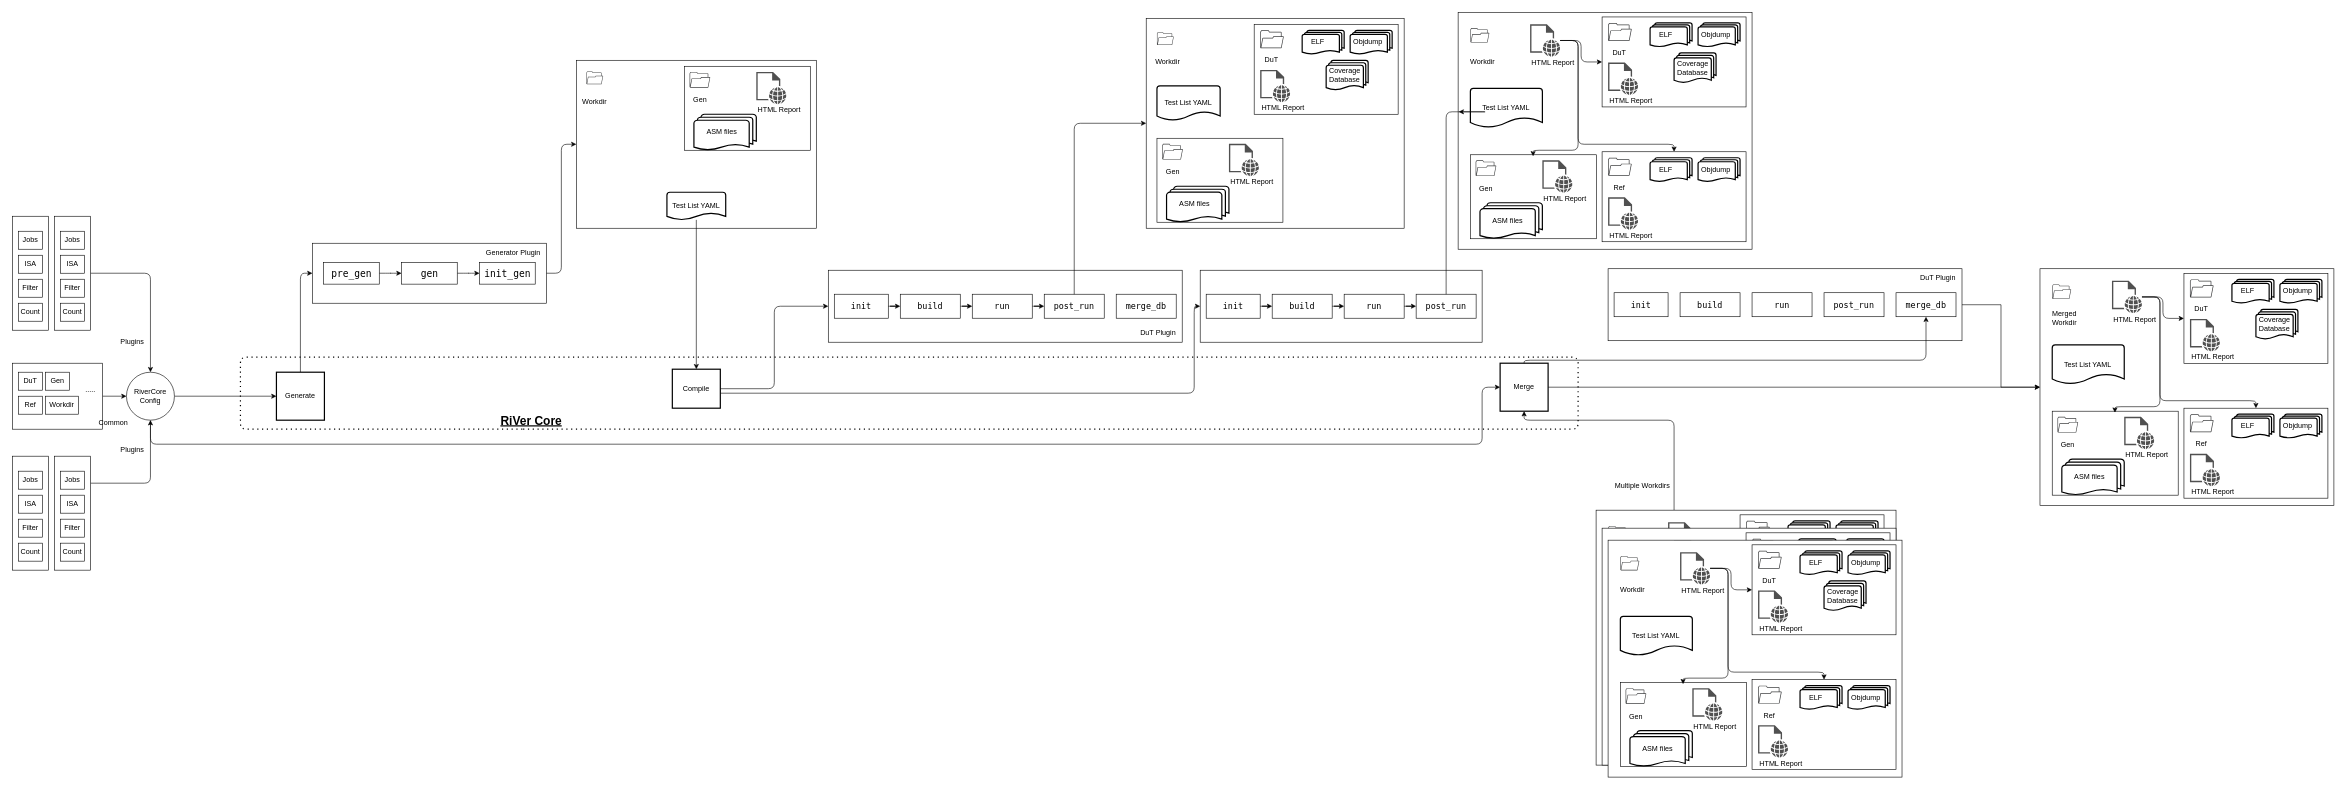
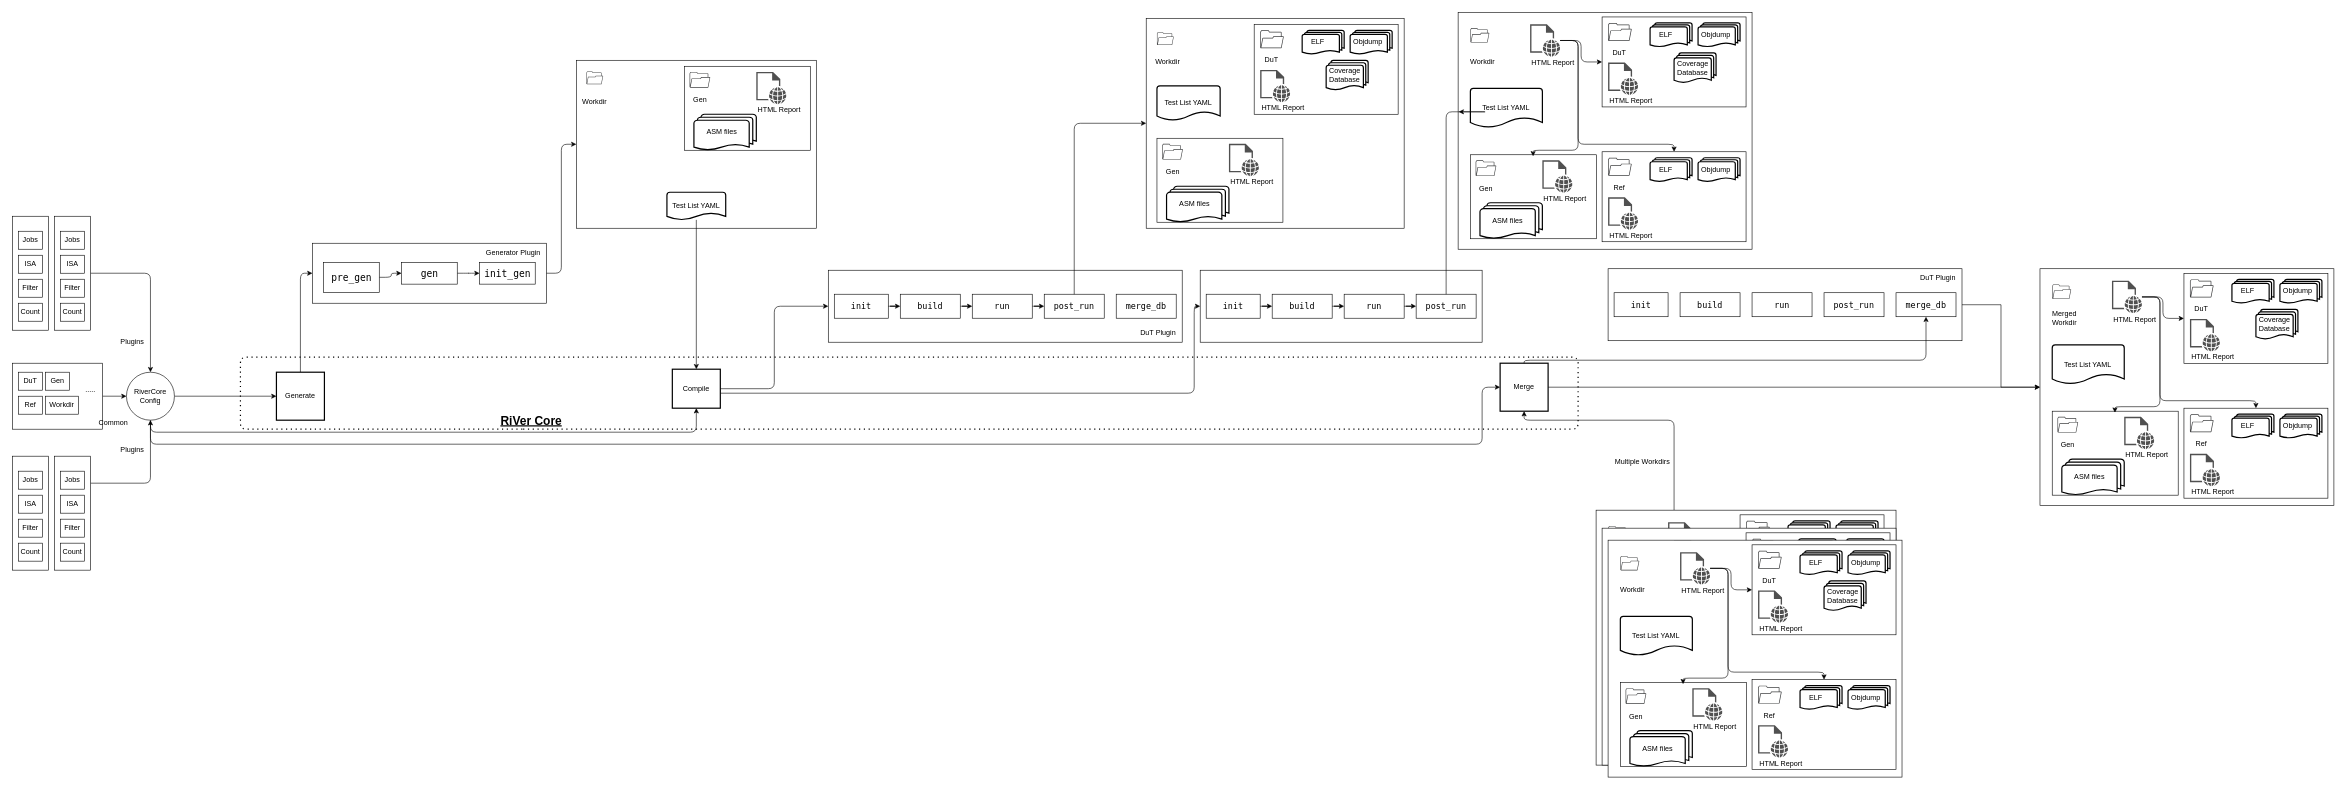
(351, 273) -> (351, 277)
none -> (695, 431)
(1643, 486) -> (1643, 462)
